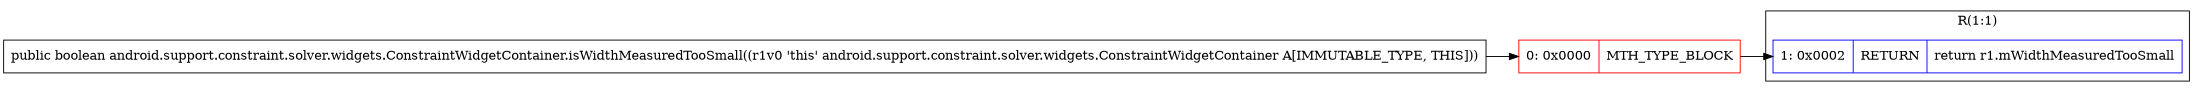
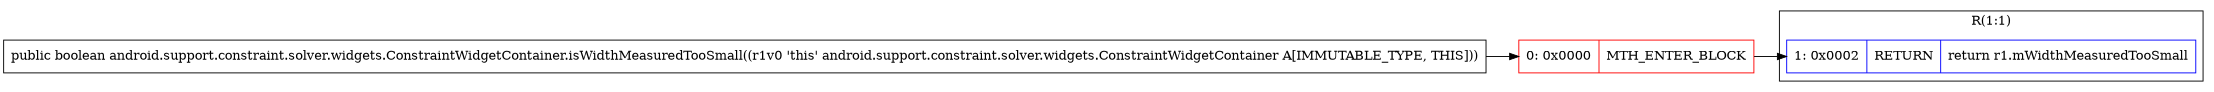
(1670, 56) -> (1676, 56)
